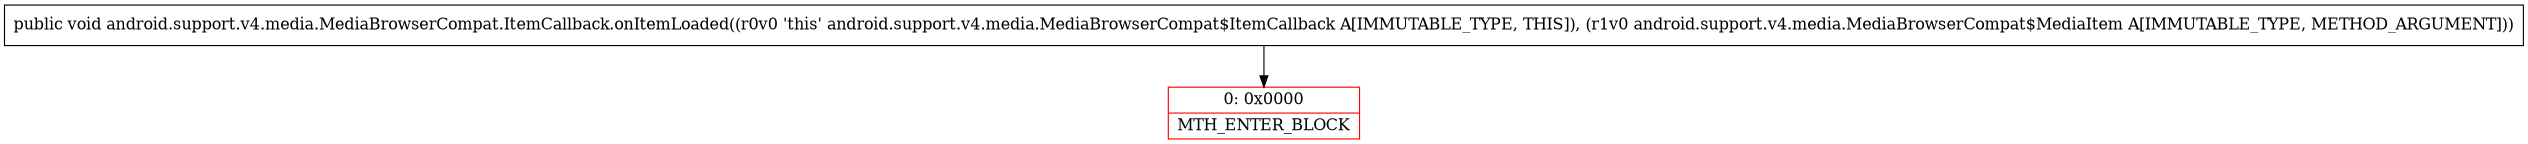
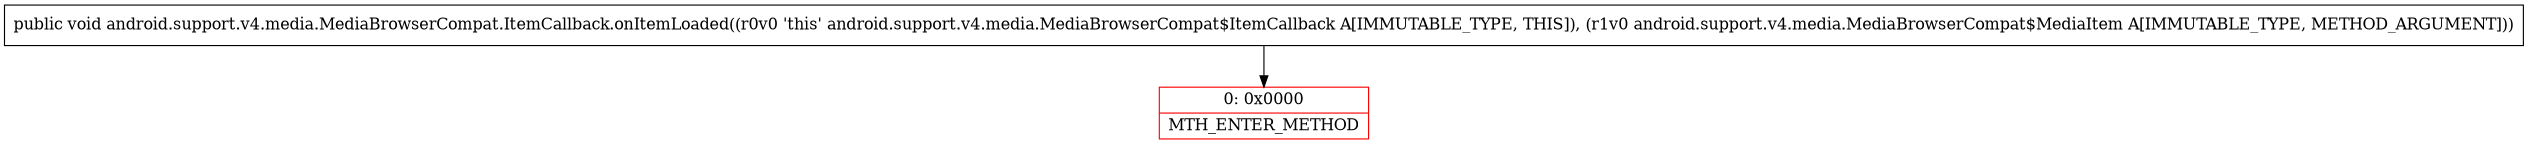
(1264, 125) -> (1264, 125)
